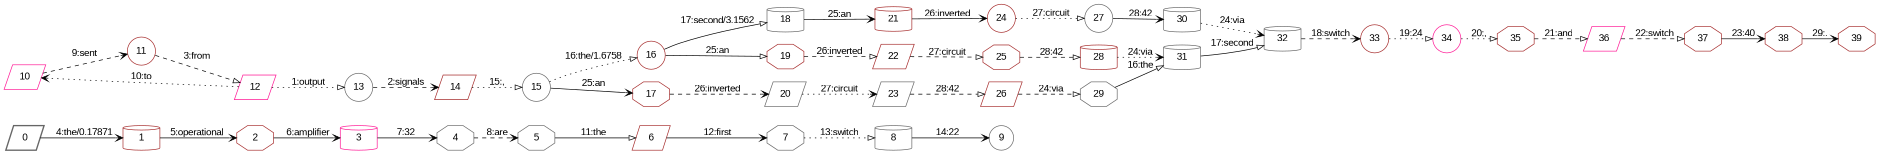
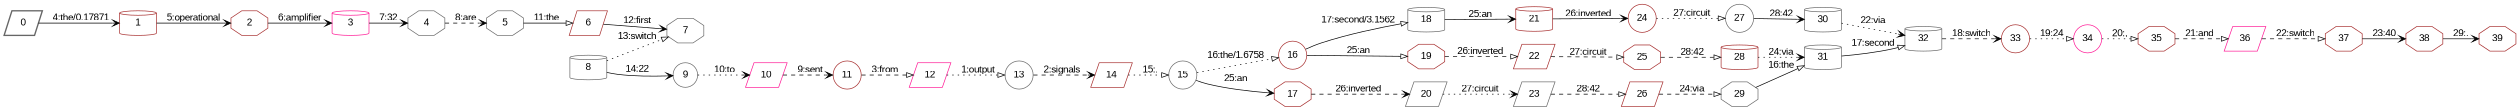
(1232, 21) -> (1873, 21)
(144, 83) -> (720, 75)
(836, 138) -> (634, 50)
